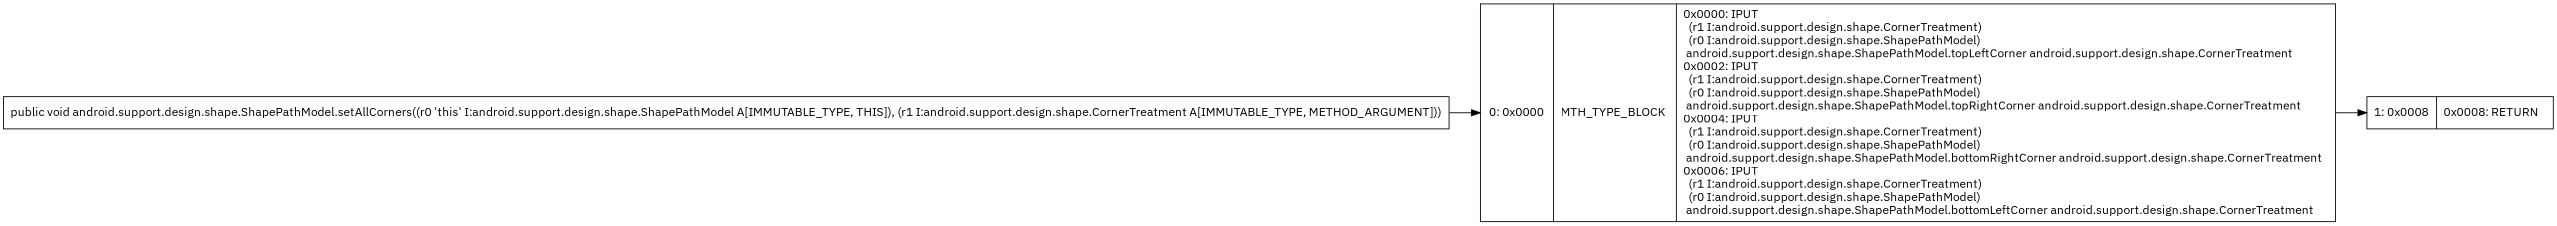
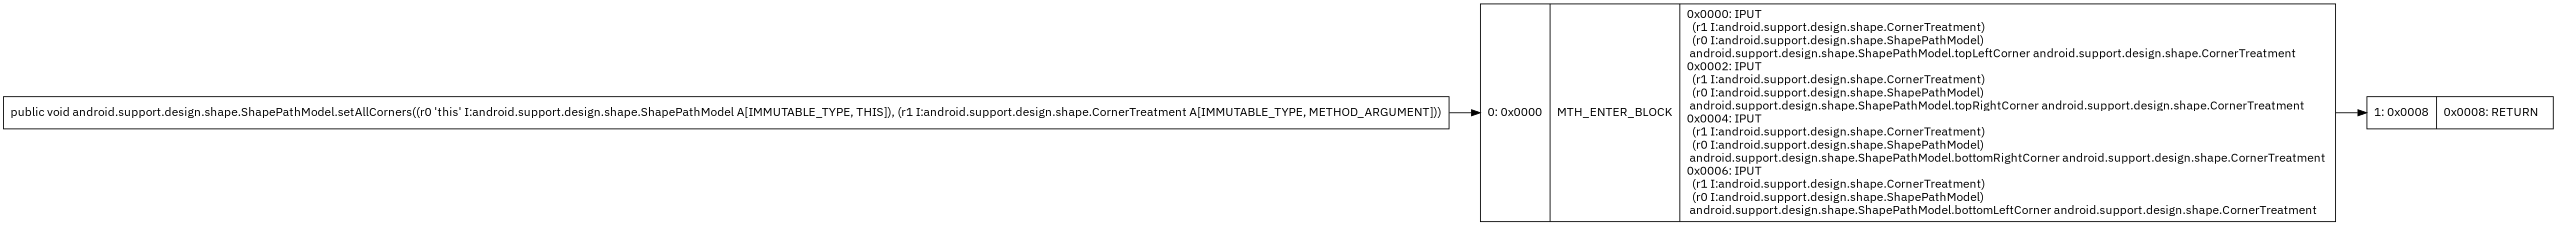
(1613, 112) -> (1615, 112)
